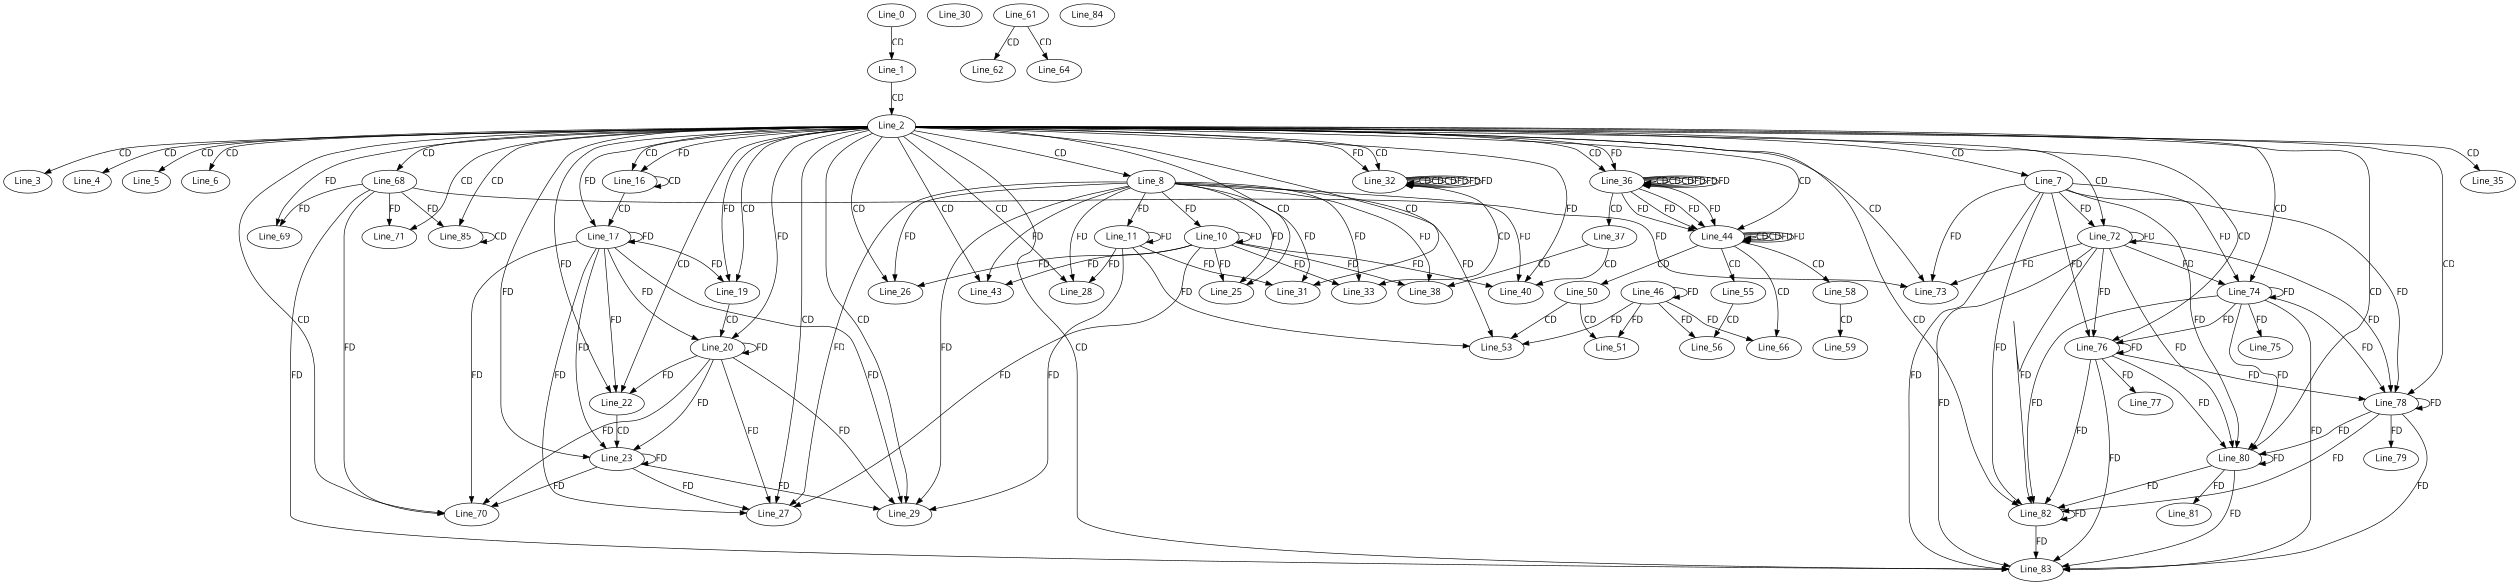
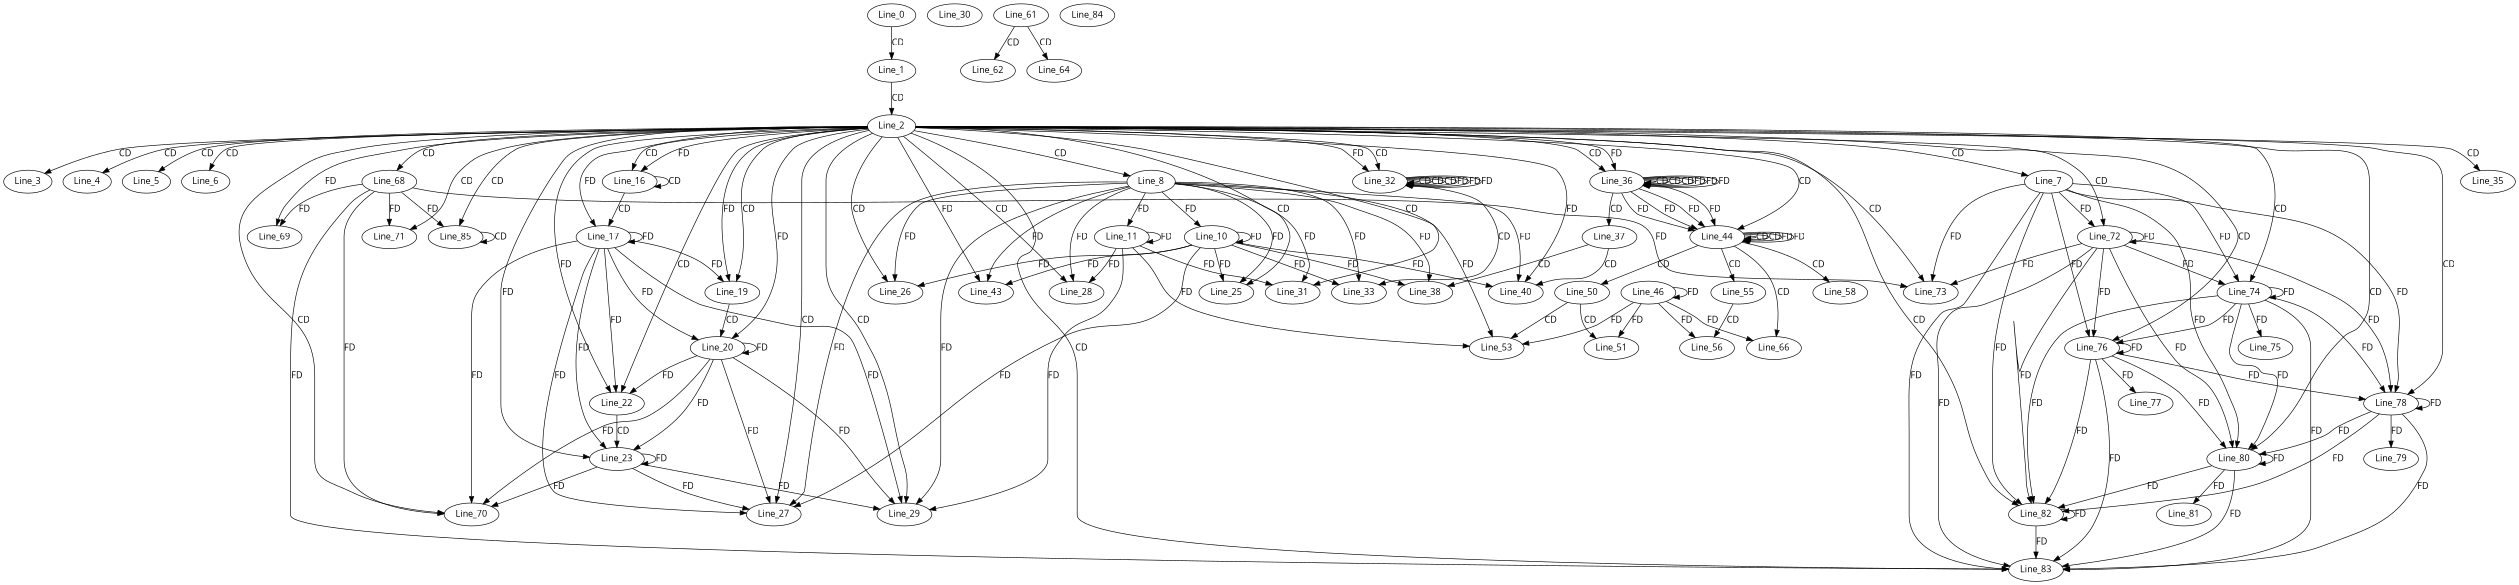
(948, 209) -> (948, 209)
(1840, 348) -> none
